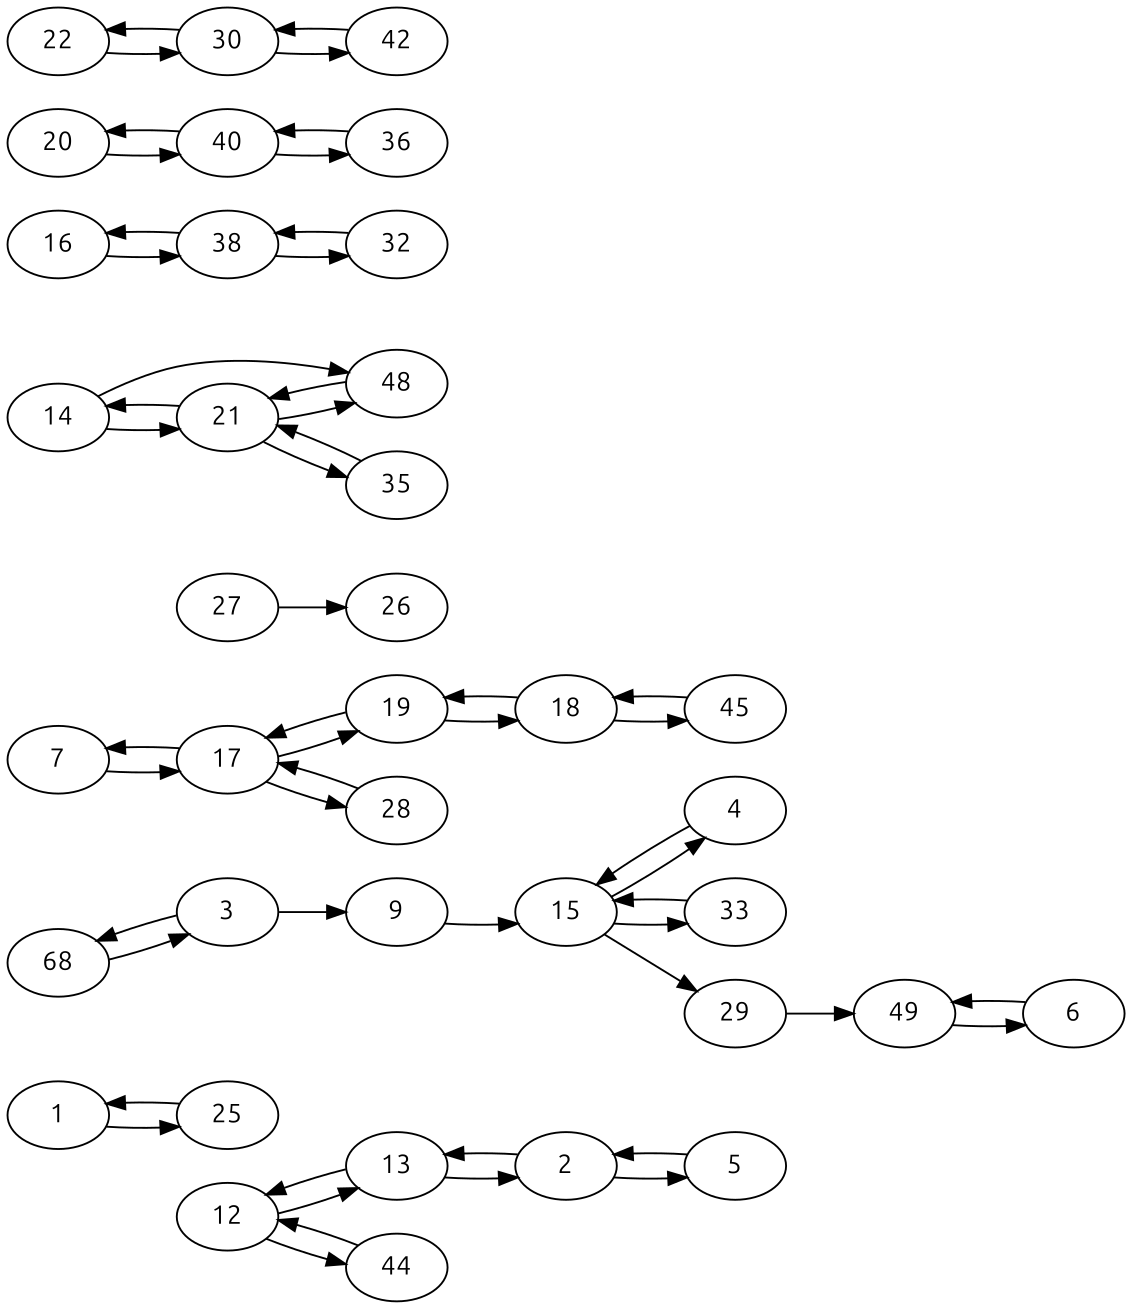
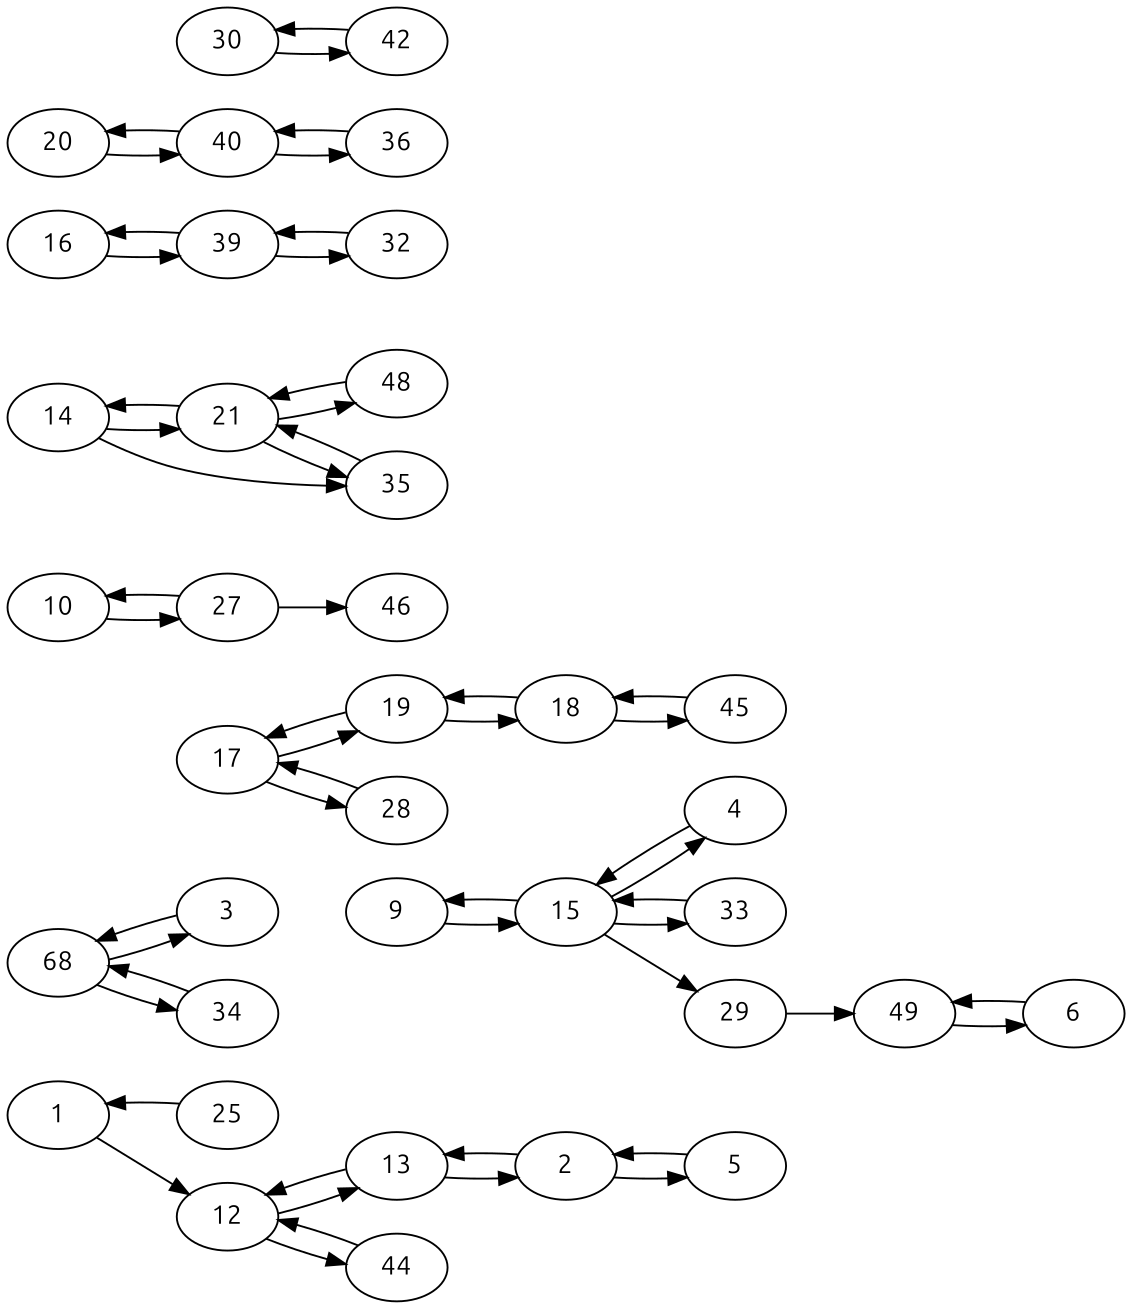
(58, 41) -> none
(228, 244) -> (228, 244)
(211, 362) -> (210, 475)
none -> (58, 607)
(397, 607) -> (397, 607)
(58, 760) -> none
(303, 912) -> (491, 899)
none -> (228, 1014)
(133, 1128) -> (135, 1161)
